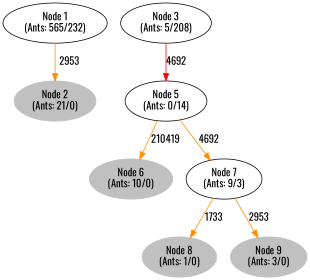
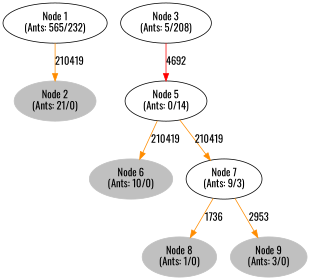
(70, 62) -> (70, 62)
(209, 140) -> (209, 140)
(214, 218) -> (214, 218)
